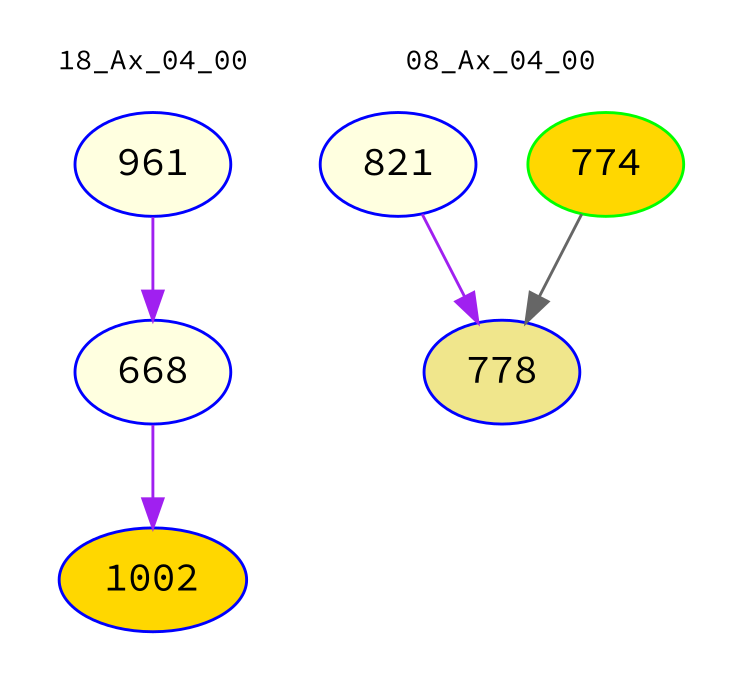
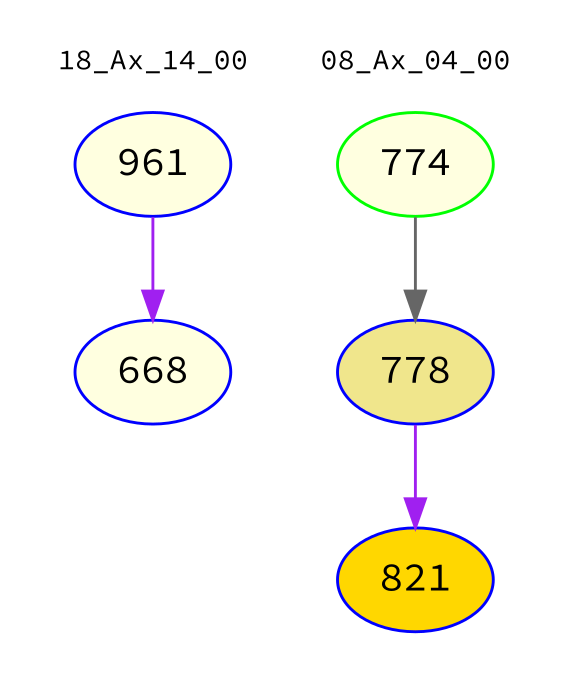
(154, 62) -> (154, 62)
(398, 164) -> (415, 580)
(606, 164) -> (415, 164)
(443, 255) -> (415, 462)
(153, 580) -> none
